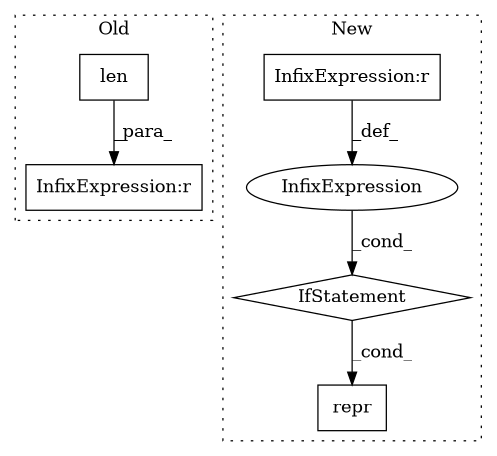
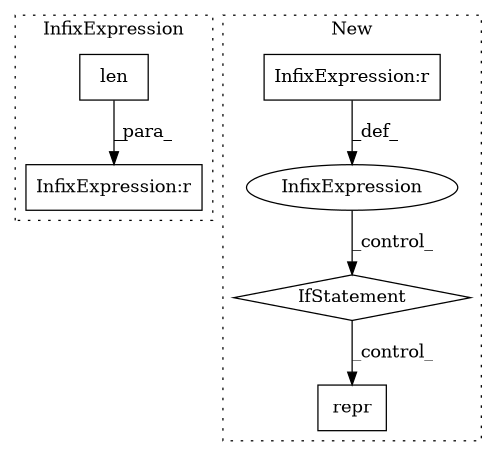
(114, 30) -> (114, 30)
(383, 243) -> (393, 243)
(383, 353) -> (393, 353)
